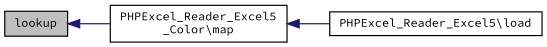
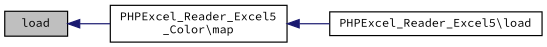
(36, 24) -> (36, 24)
